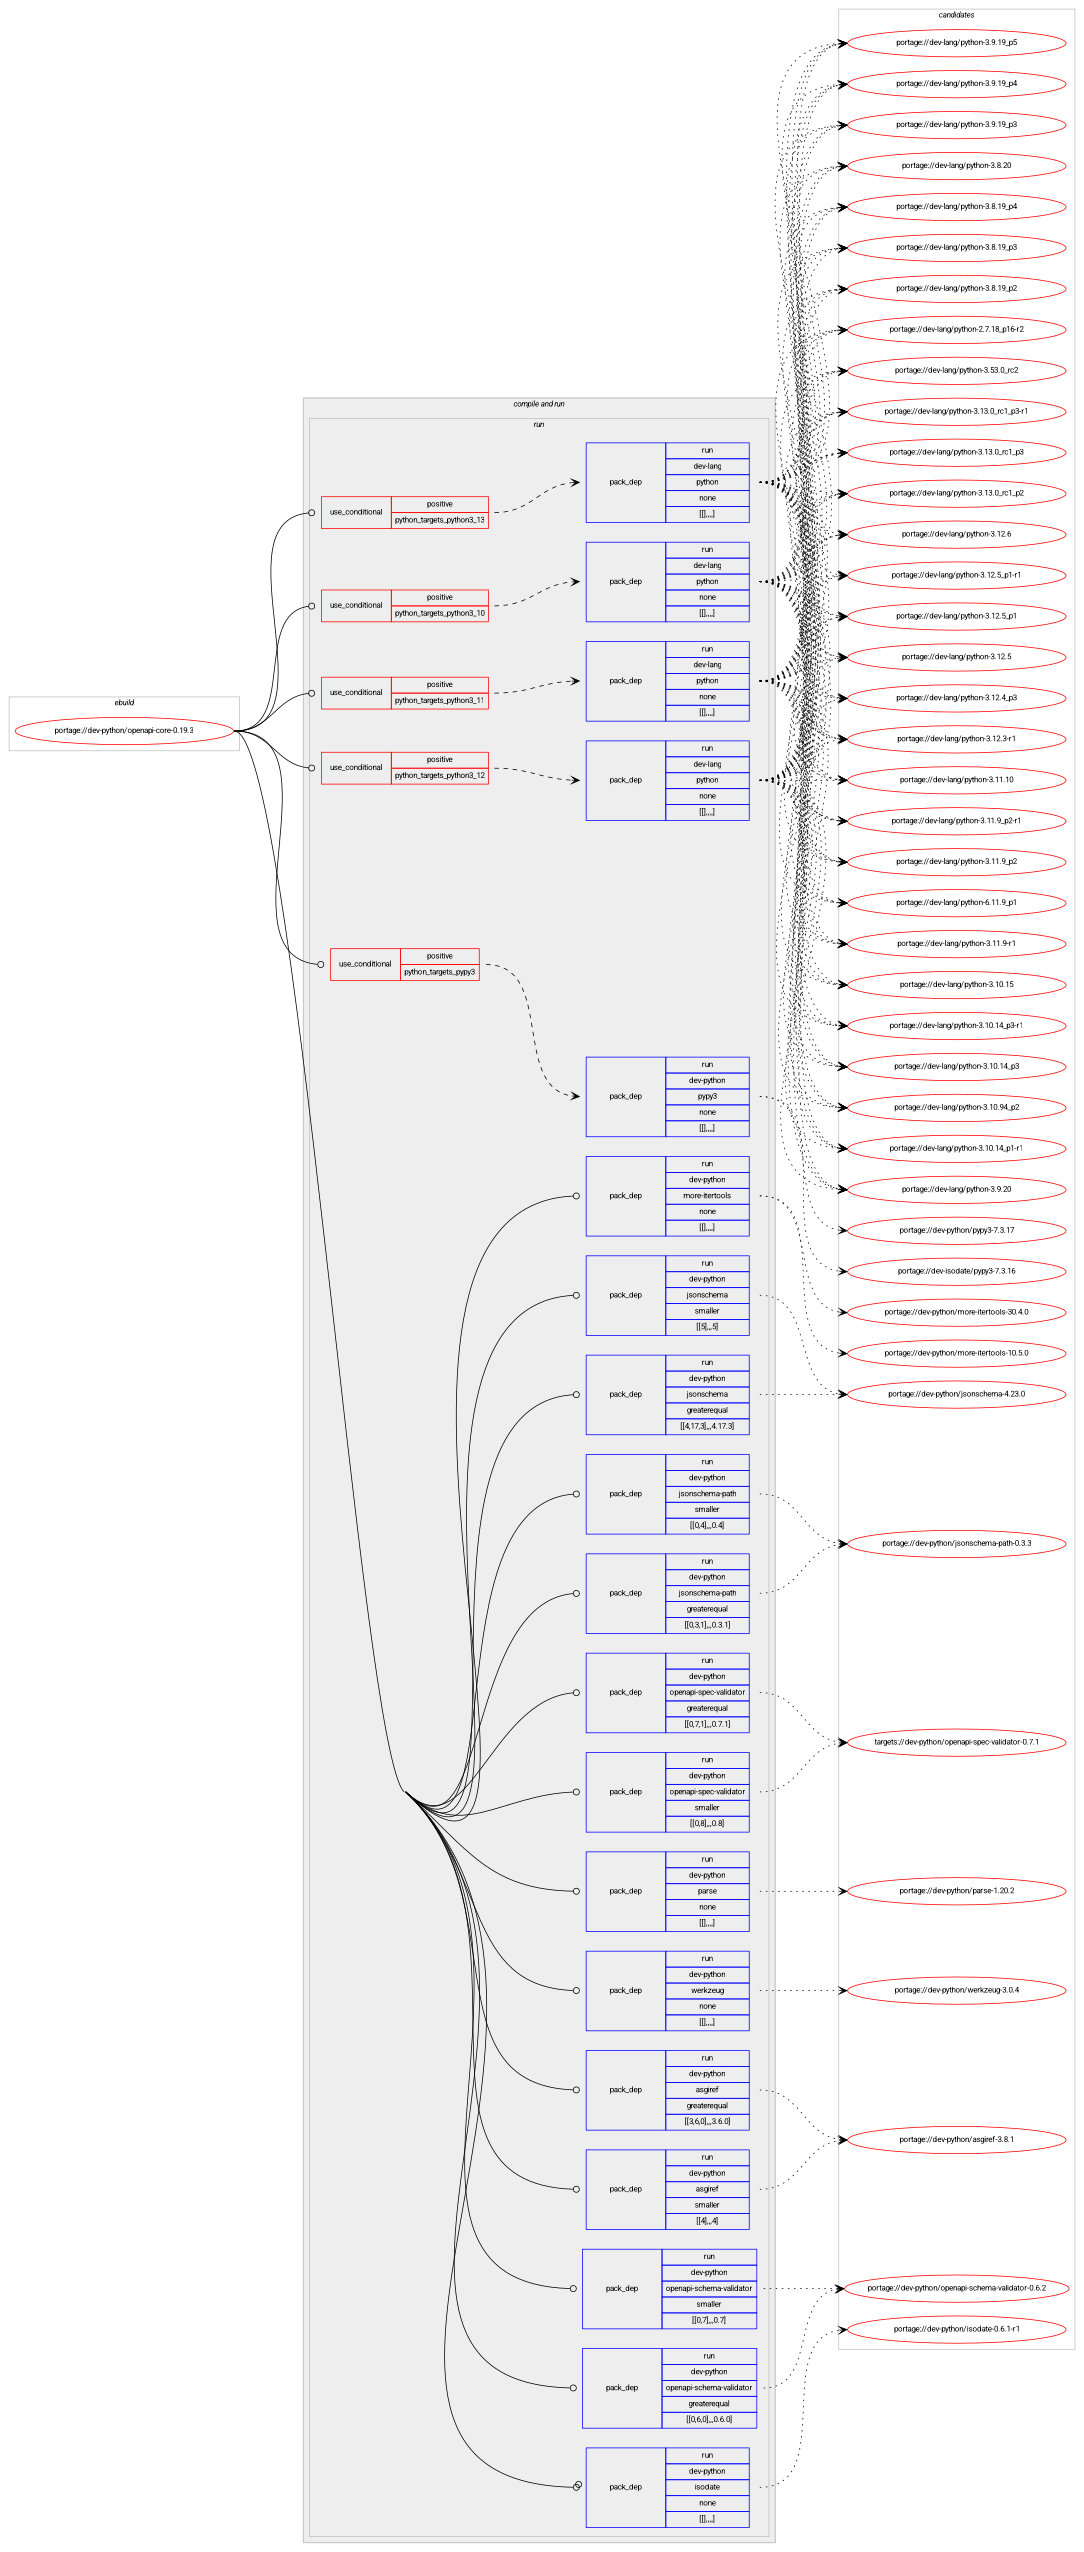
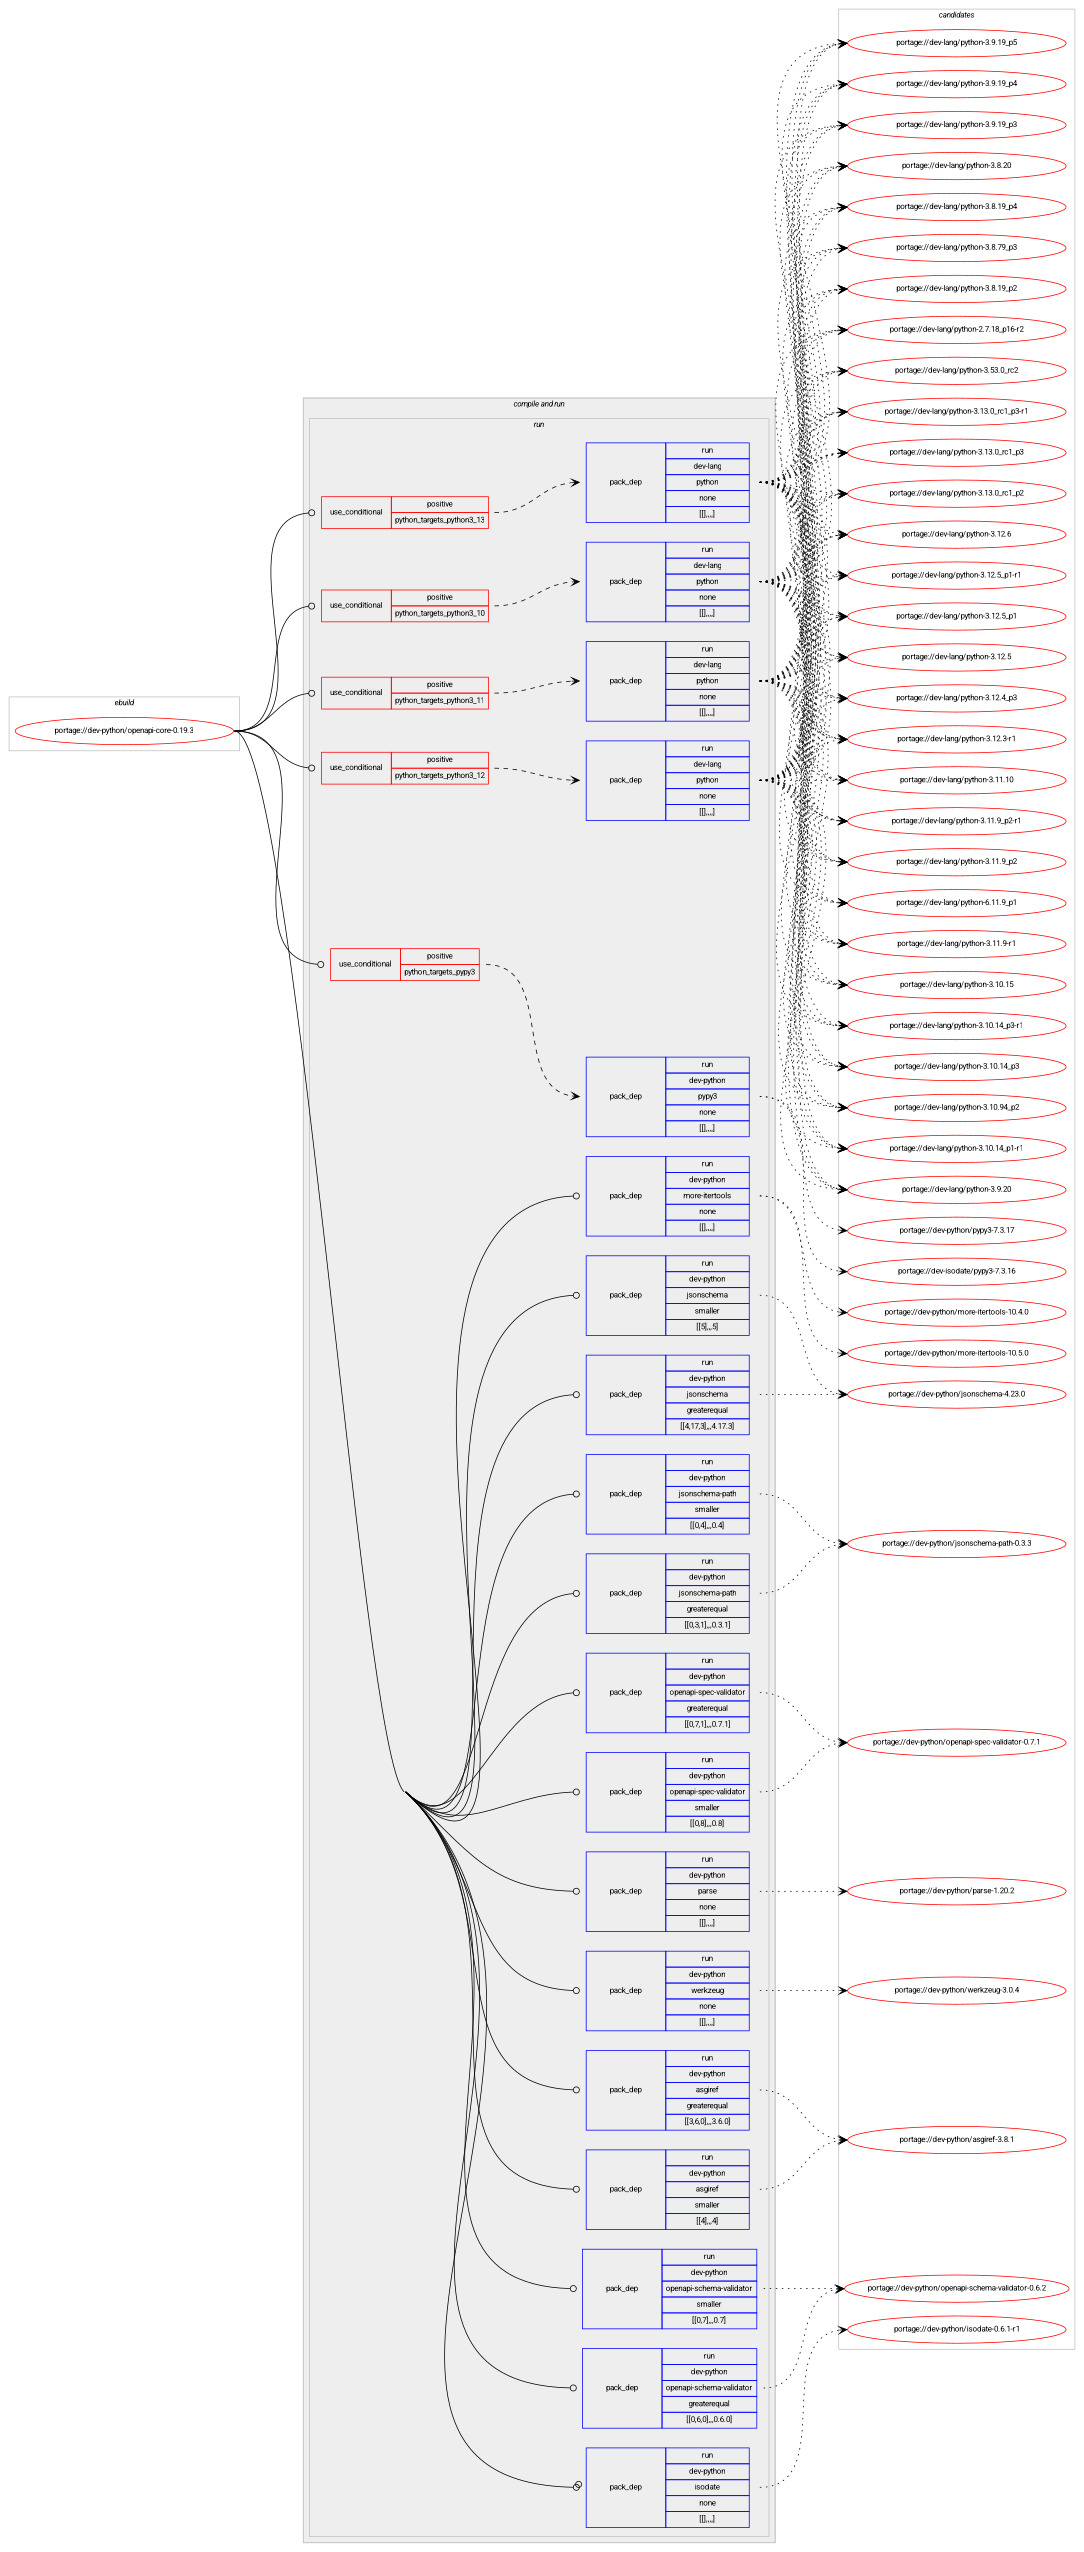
(957, 248) -> (957, 248)
(957, 1313) -> (957, 1313)
(957, 1743) -> (957, 1743)
